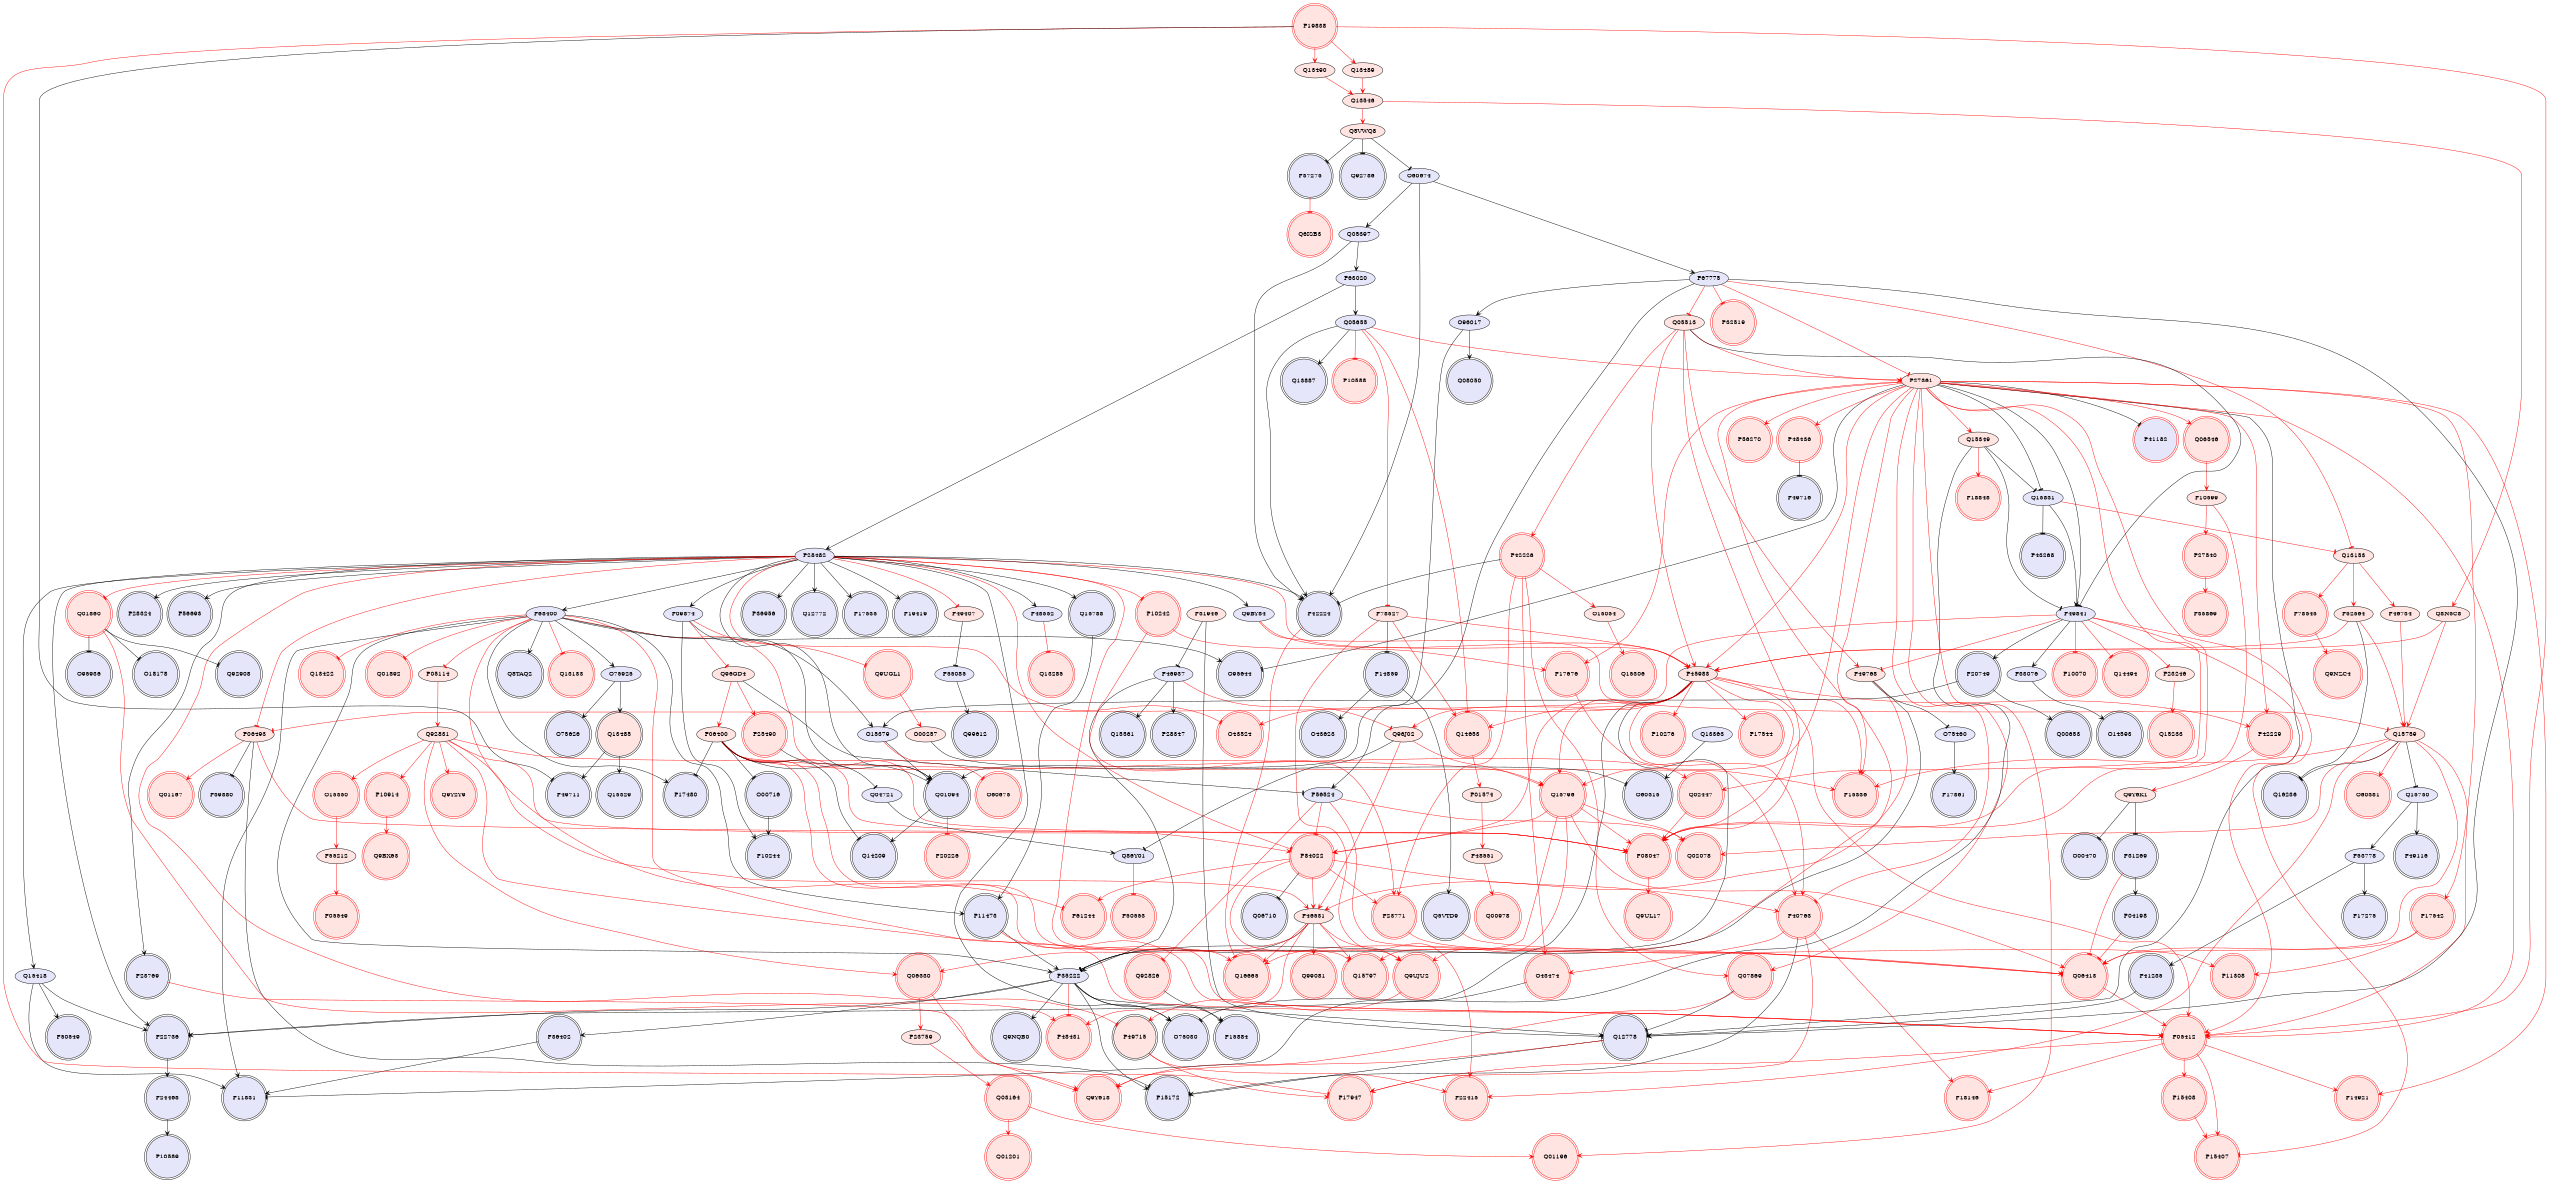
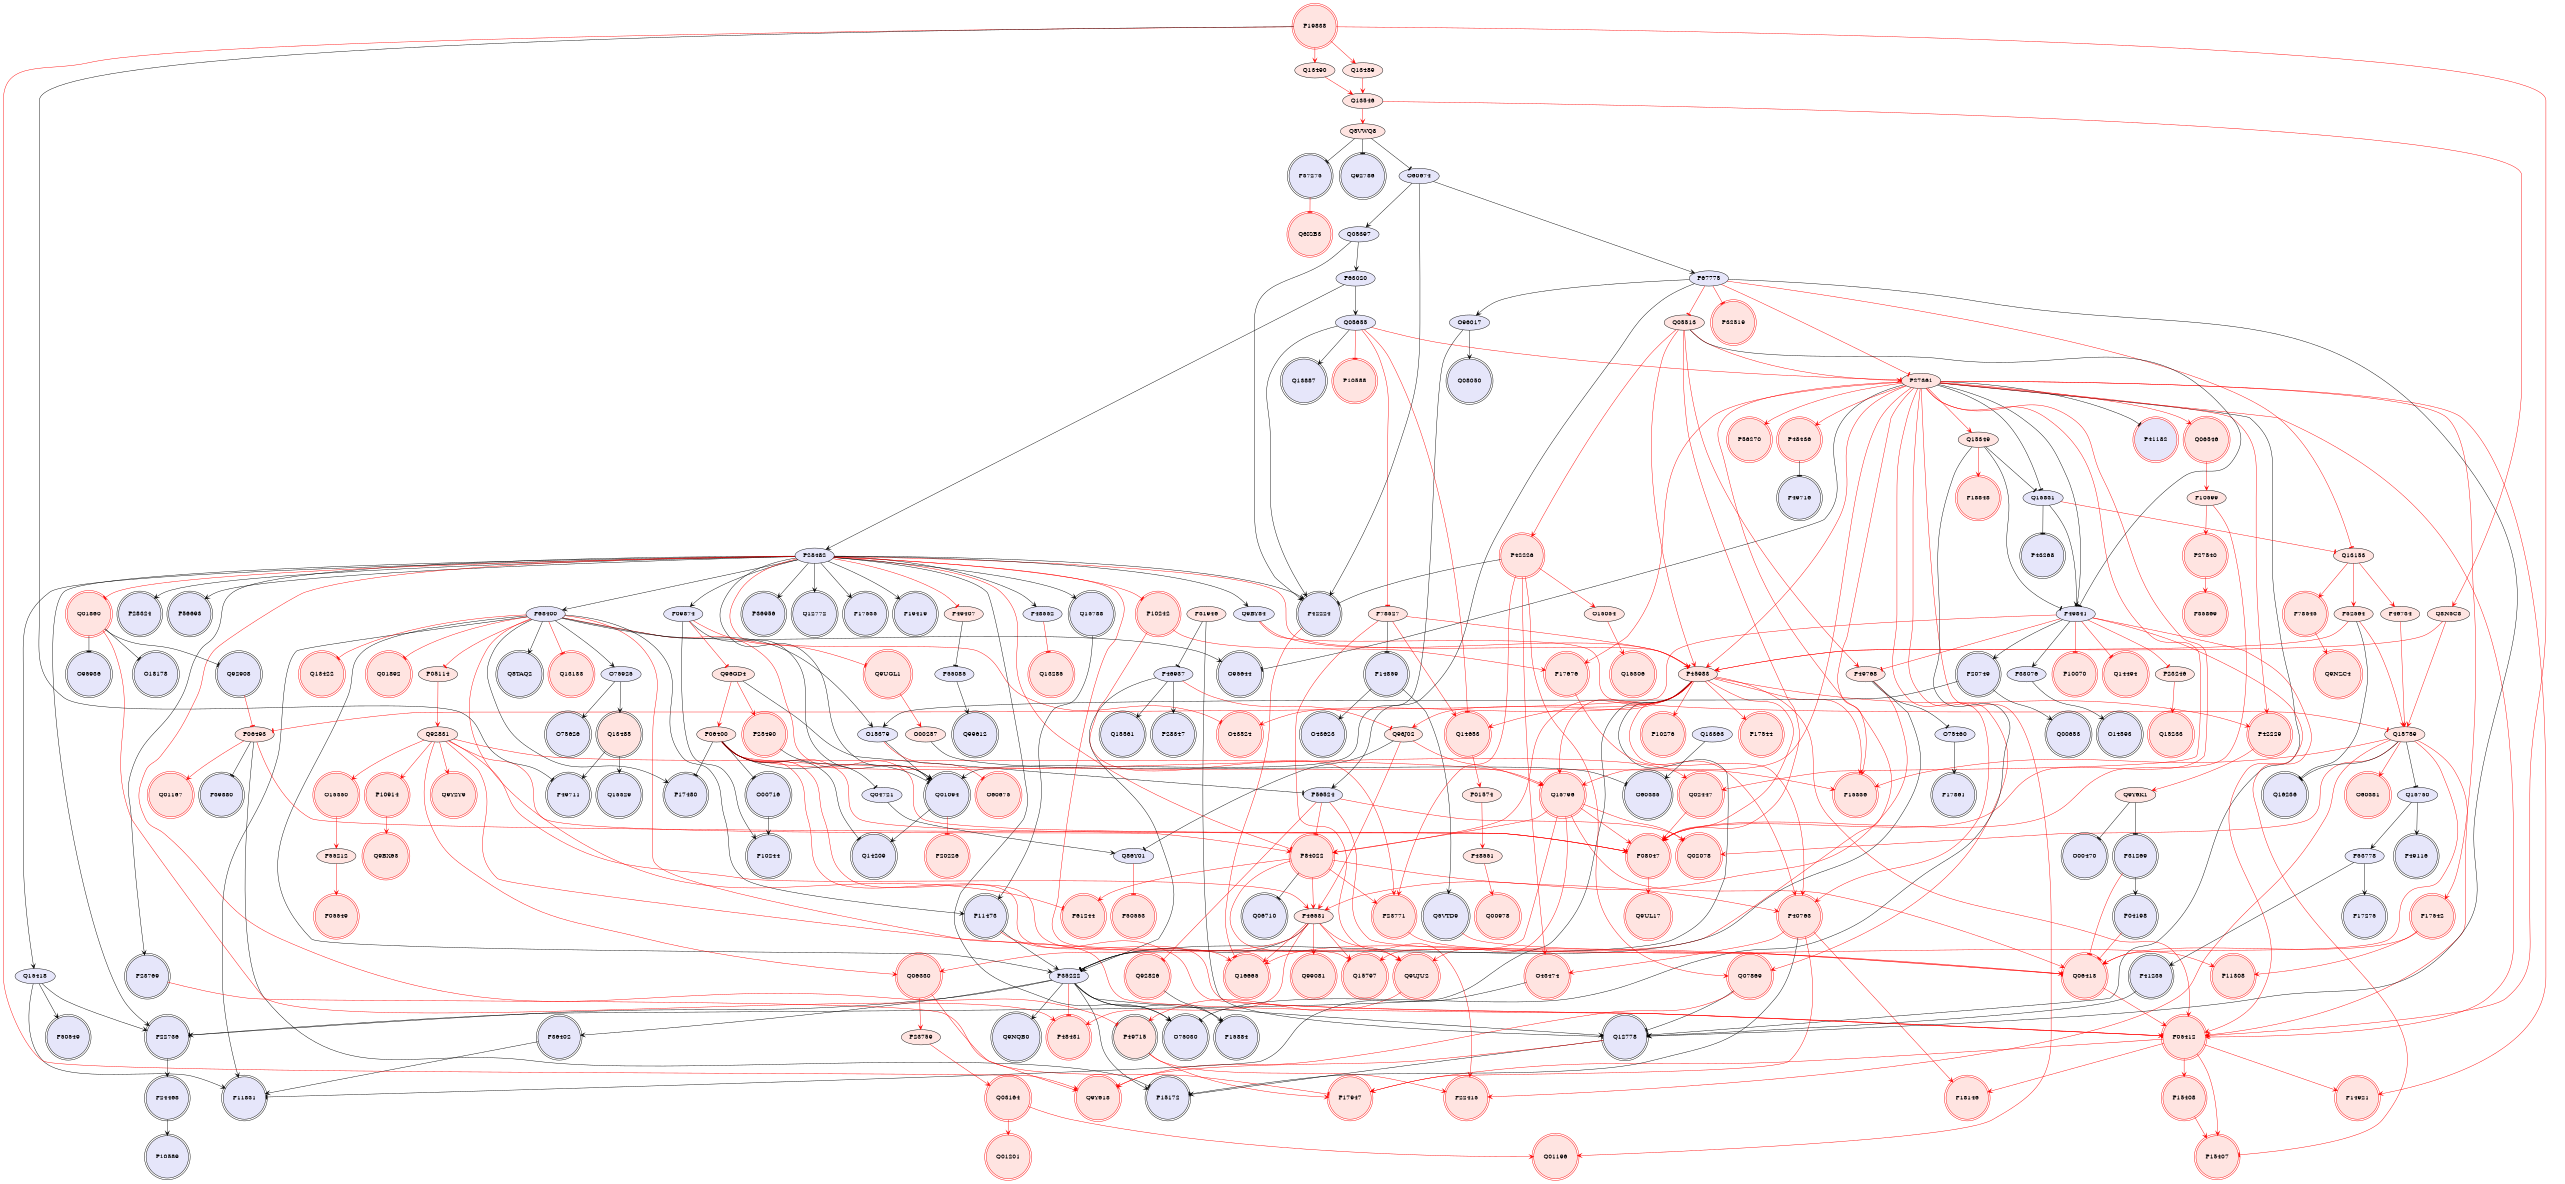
(495, 585) -> (248, 711)
(1903, 692) -> (1903, 692)
(1648, 795) -> (1648, 795)
